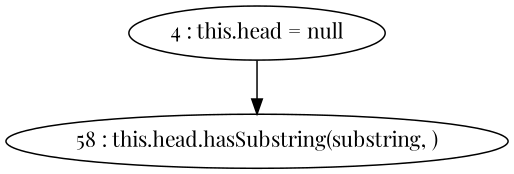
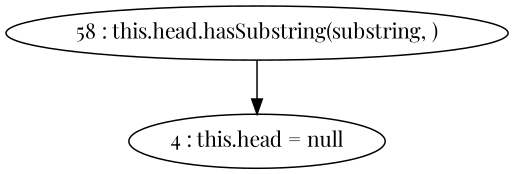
(257, 80) -> (257, 80)
